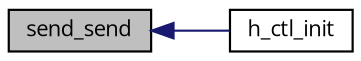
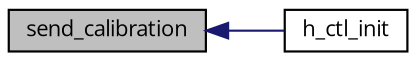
(80, 31) -> (107, 31)
